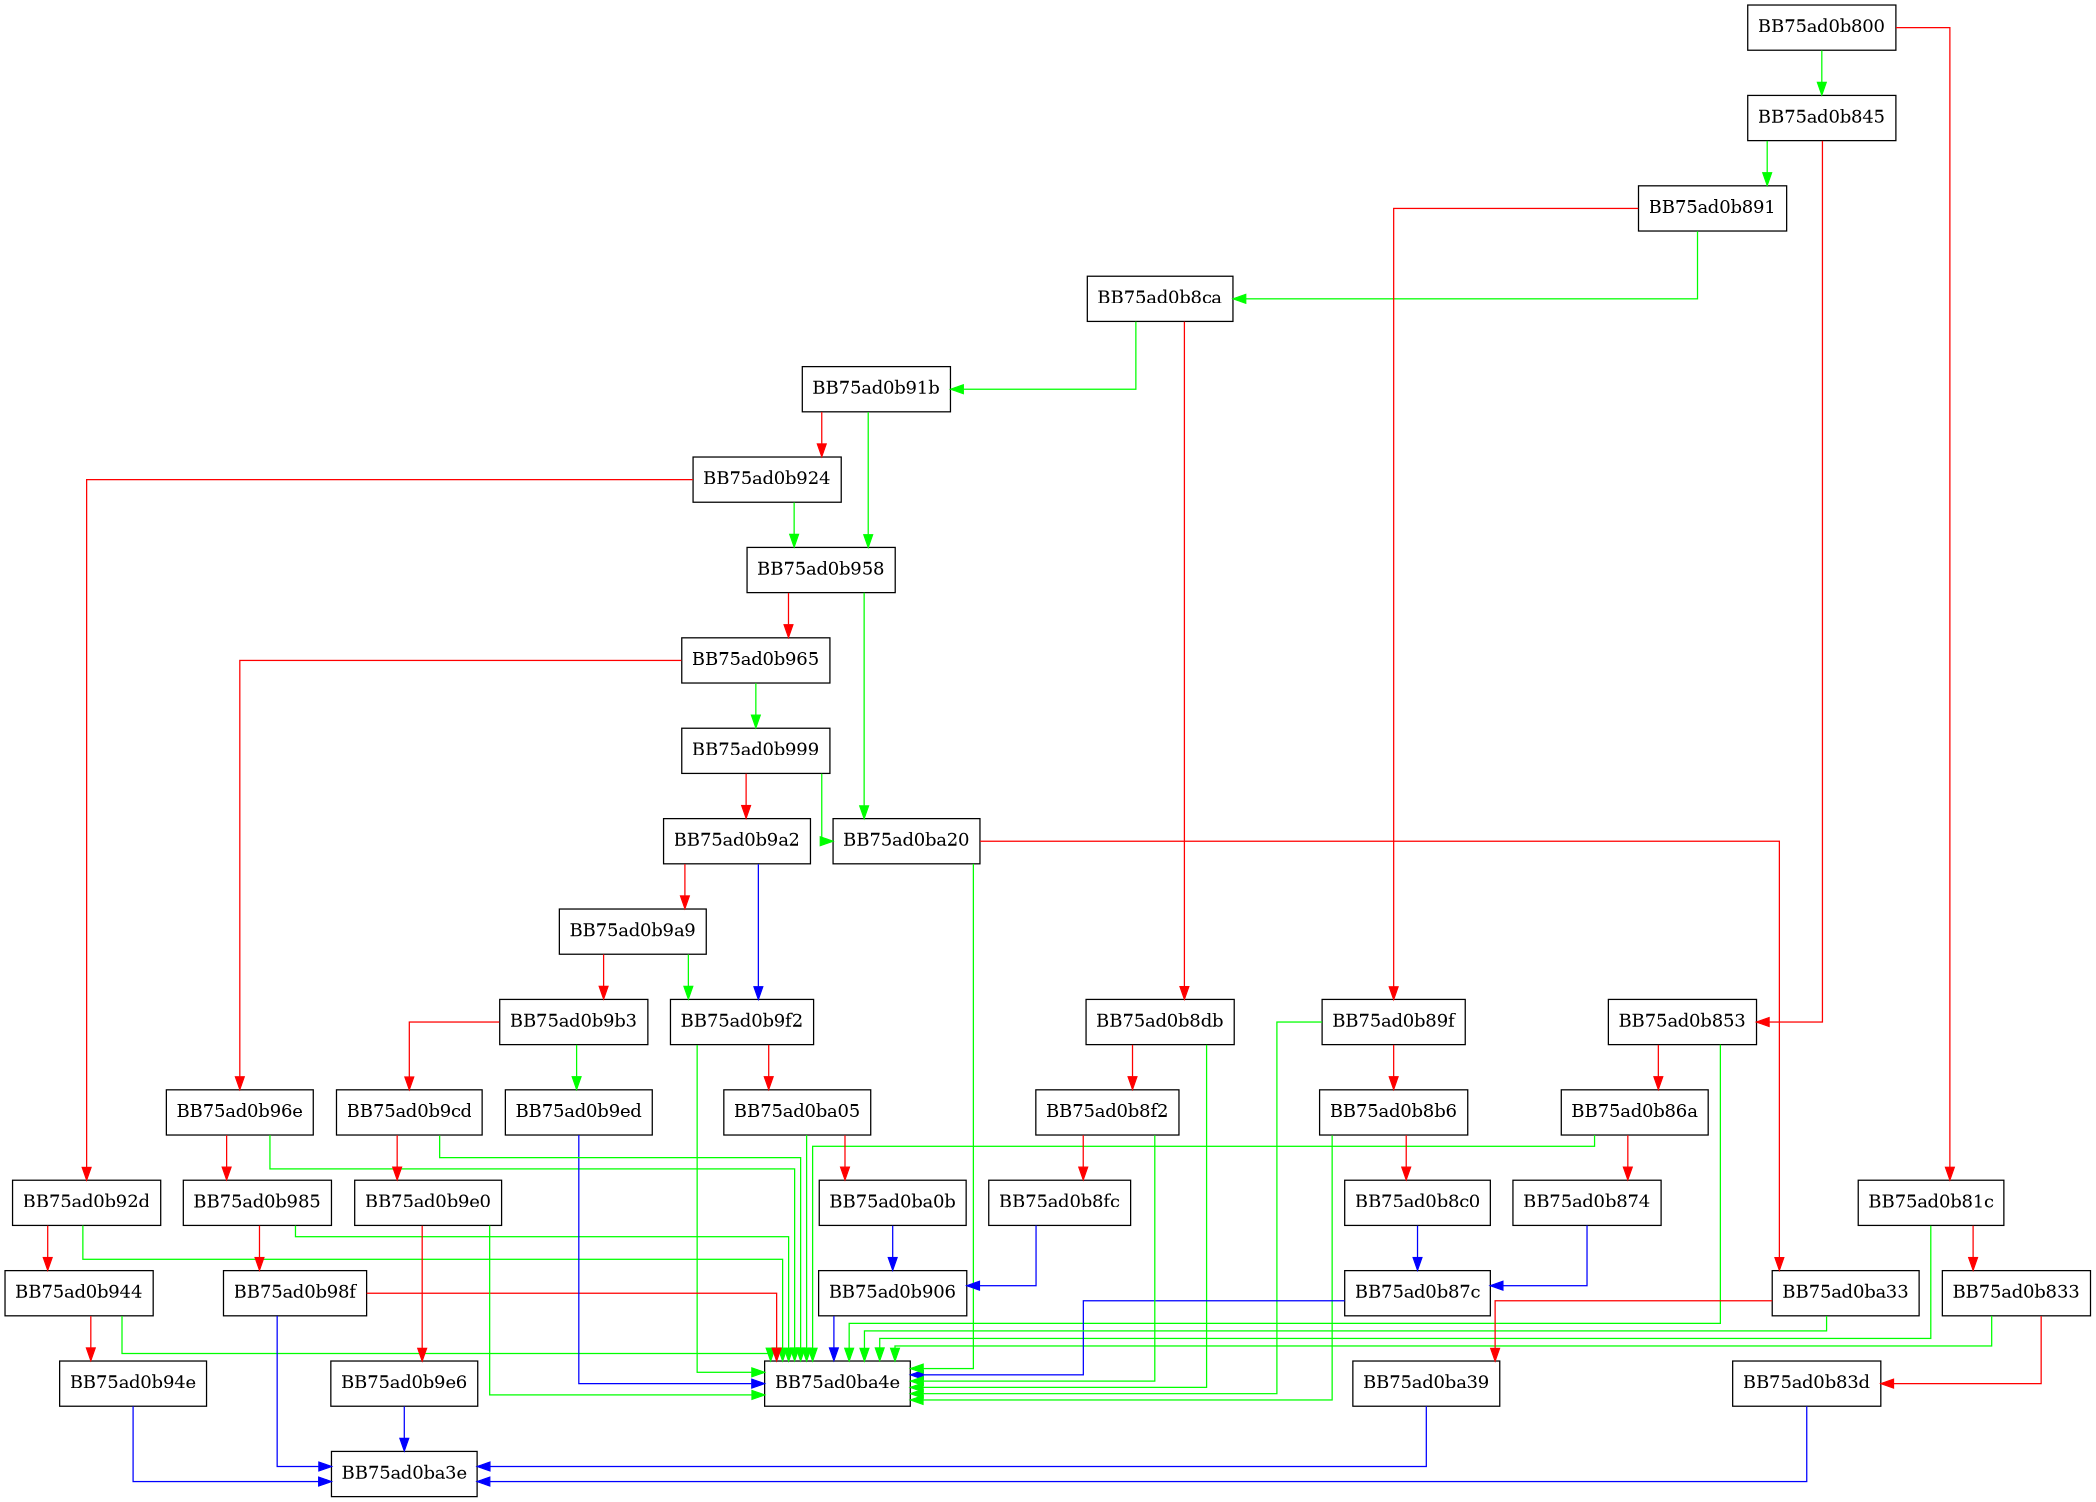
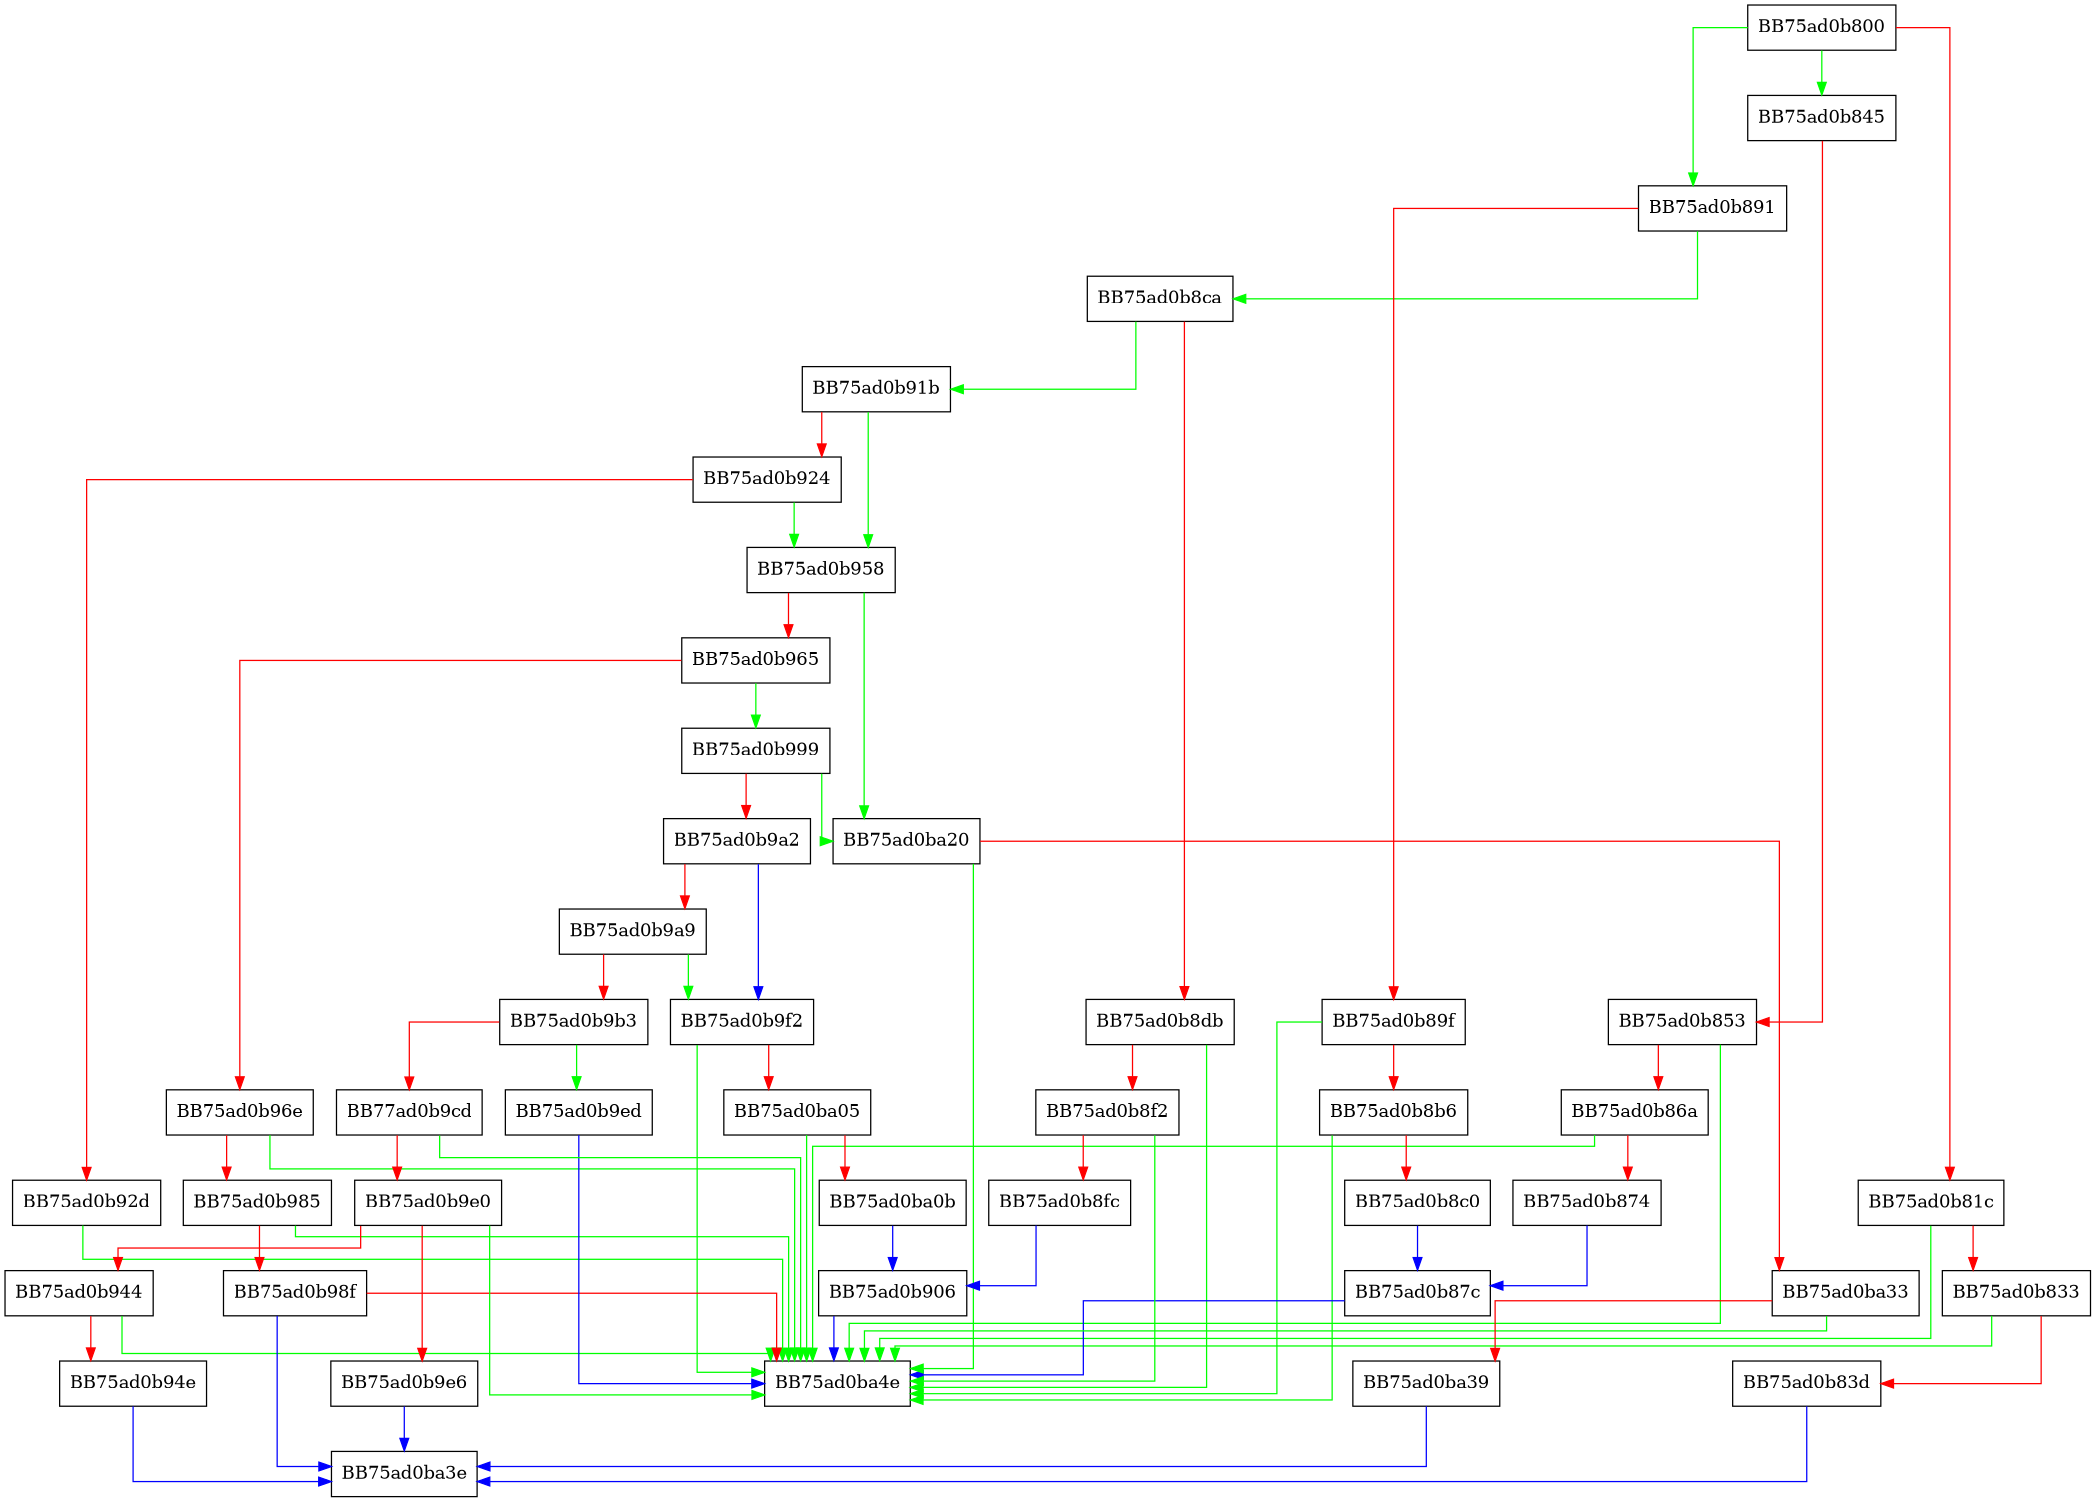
(1767, 157) -> (1693, 73)
(409, 1112) -> (409, 1112)
(48, 1242) -> (246, 1248)
